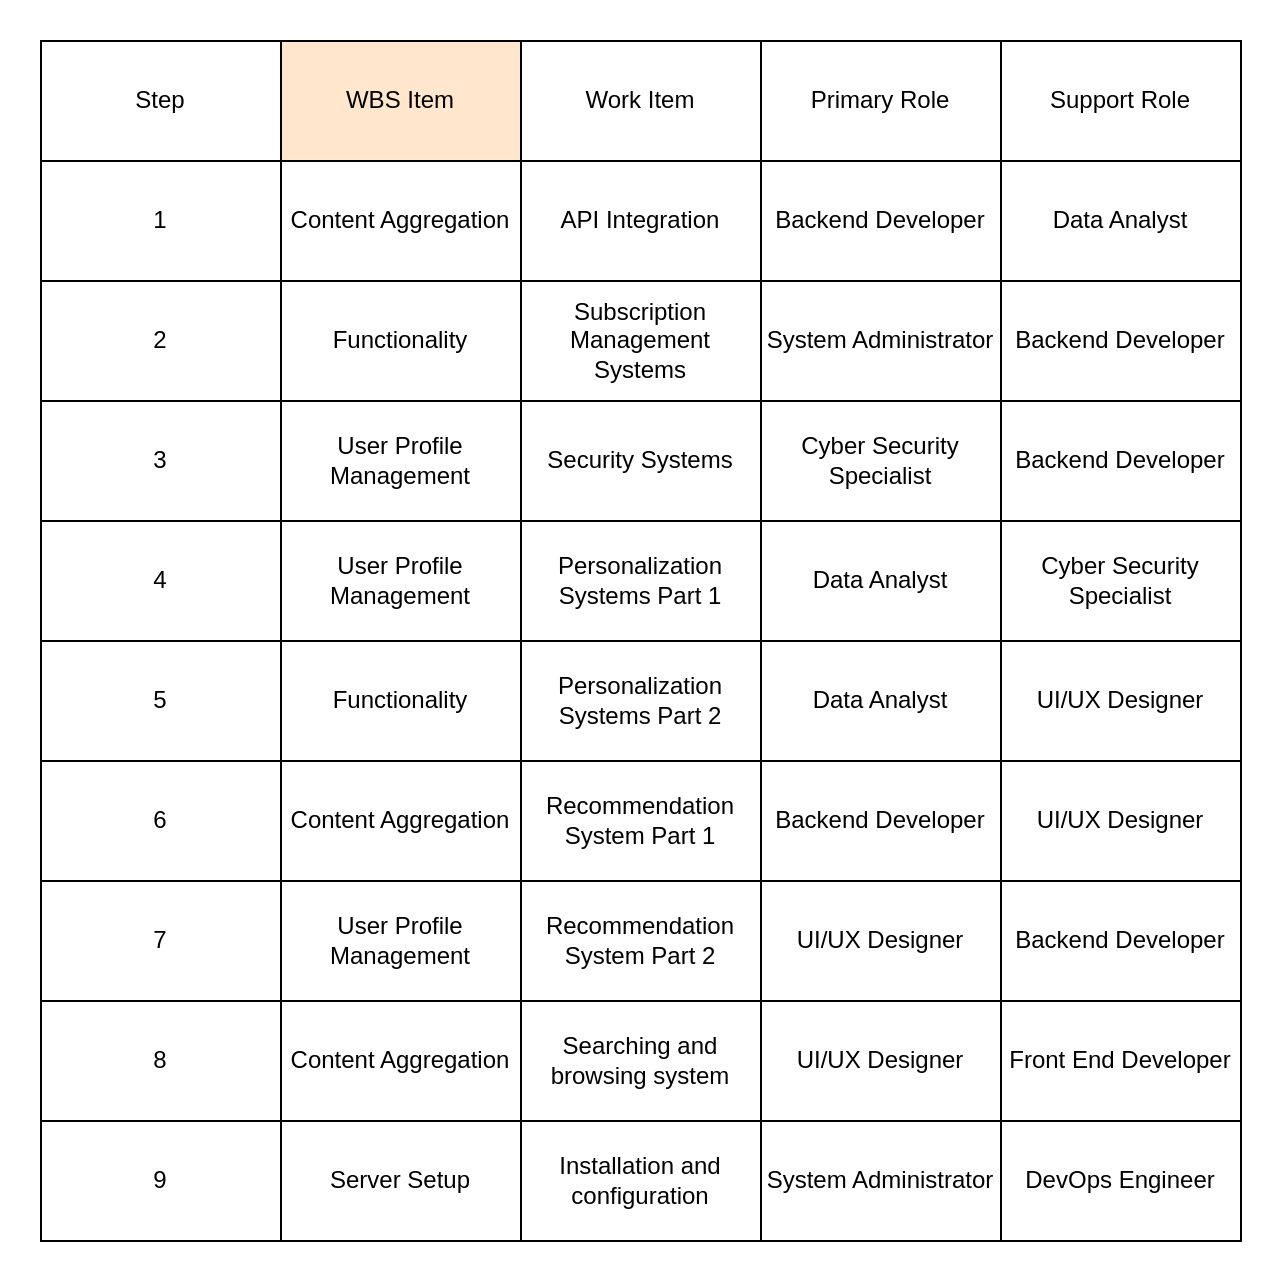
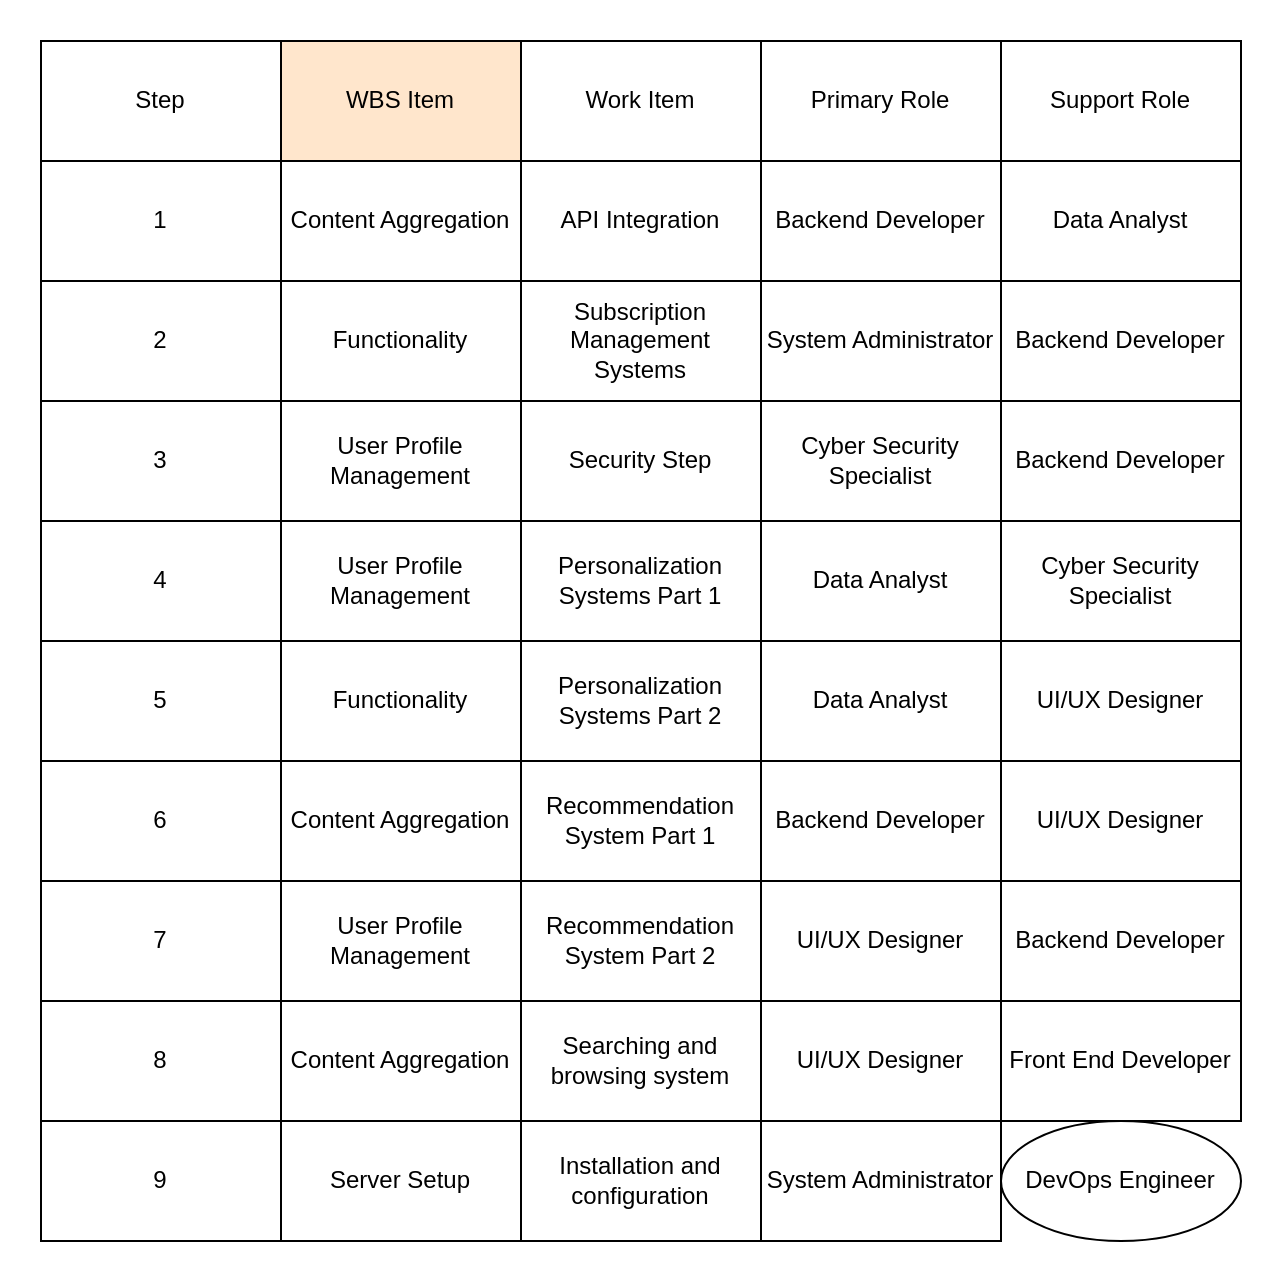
(641, 461) -> (641, 461)
(1121, 1181) -> (1121, 1181)
